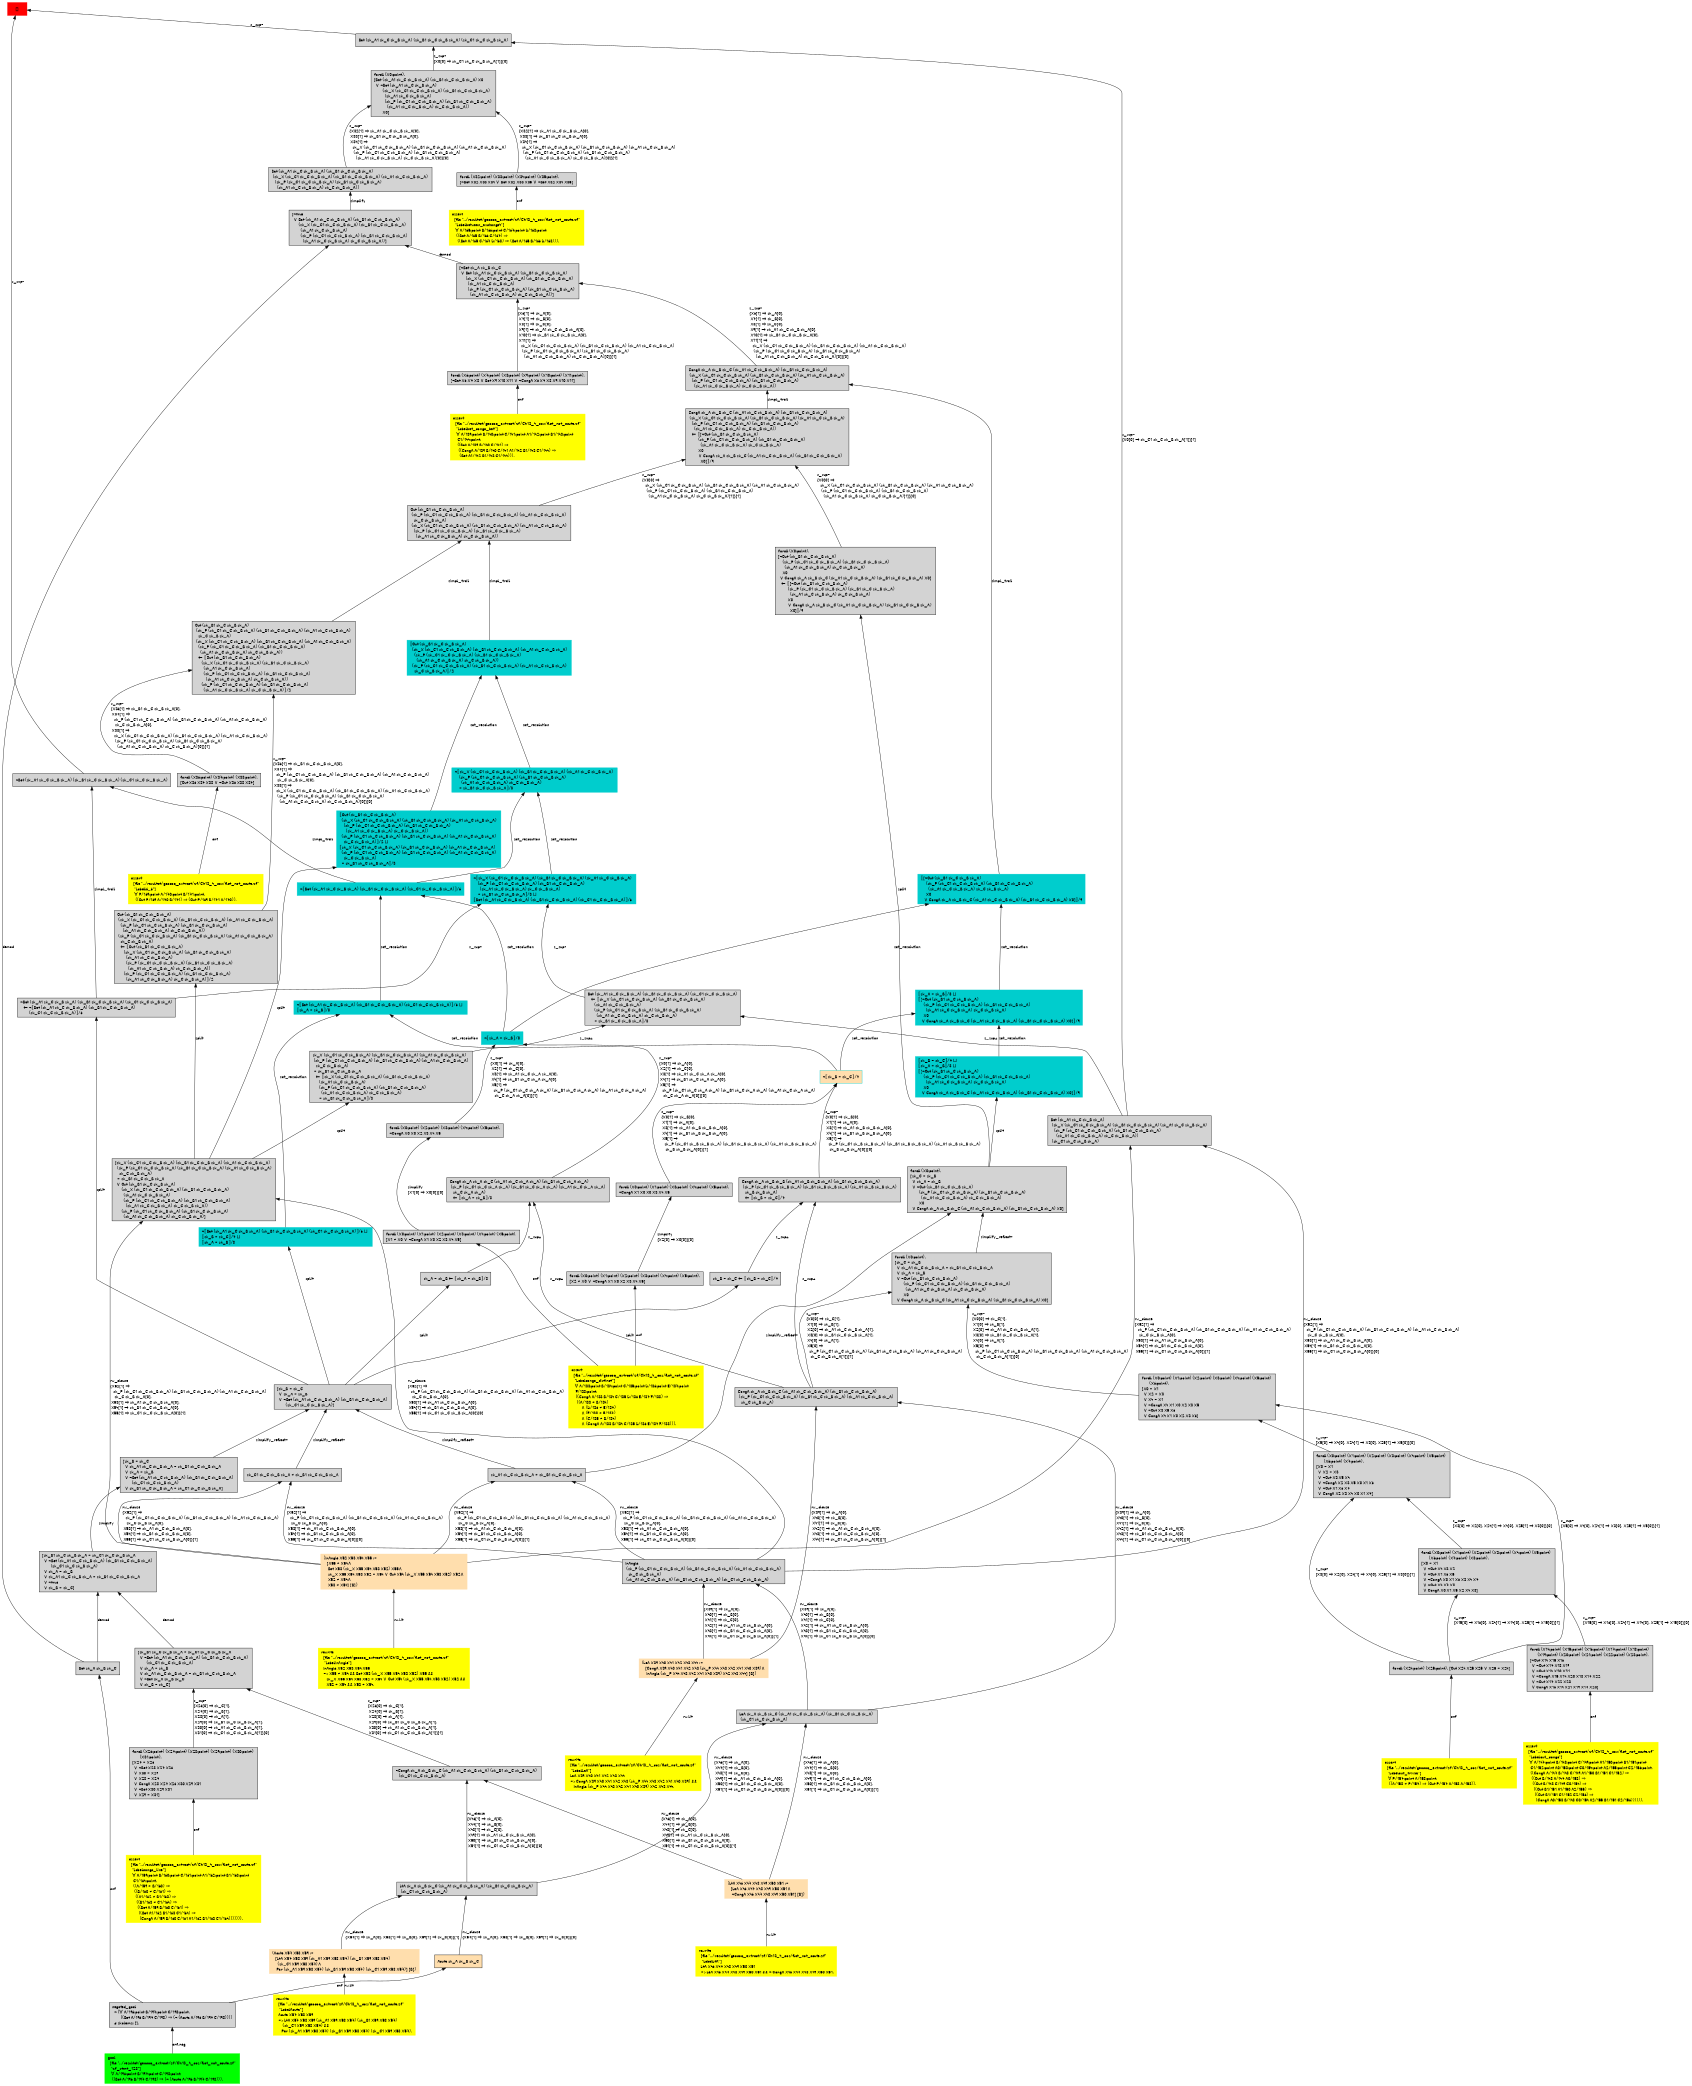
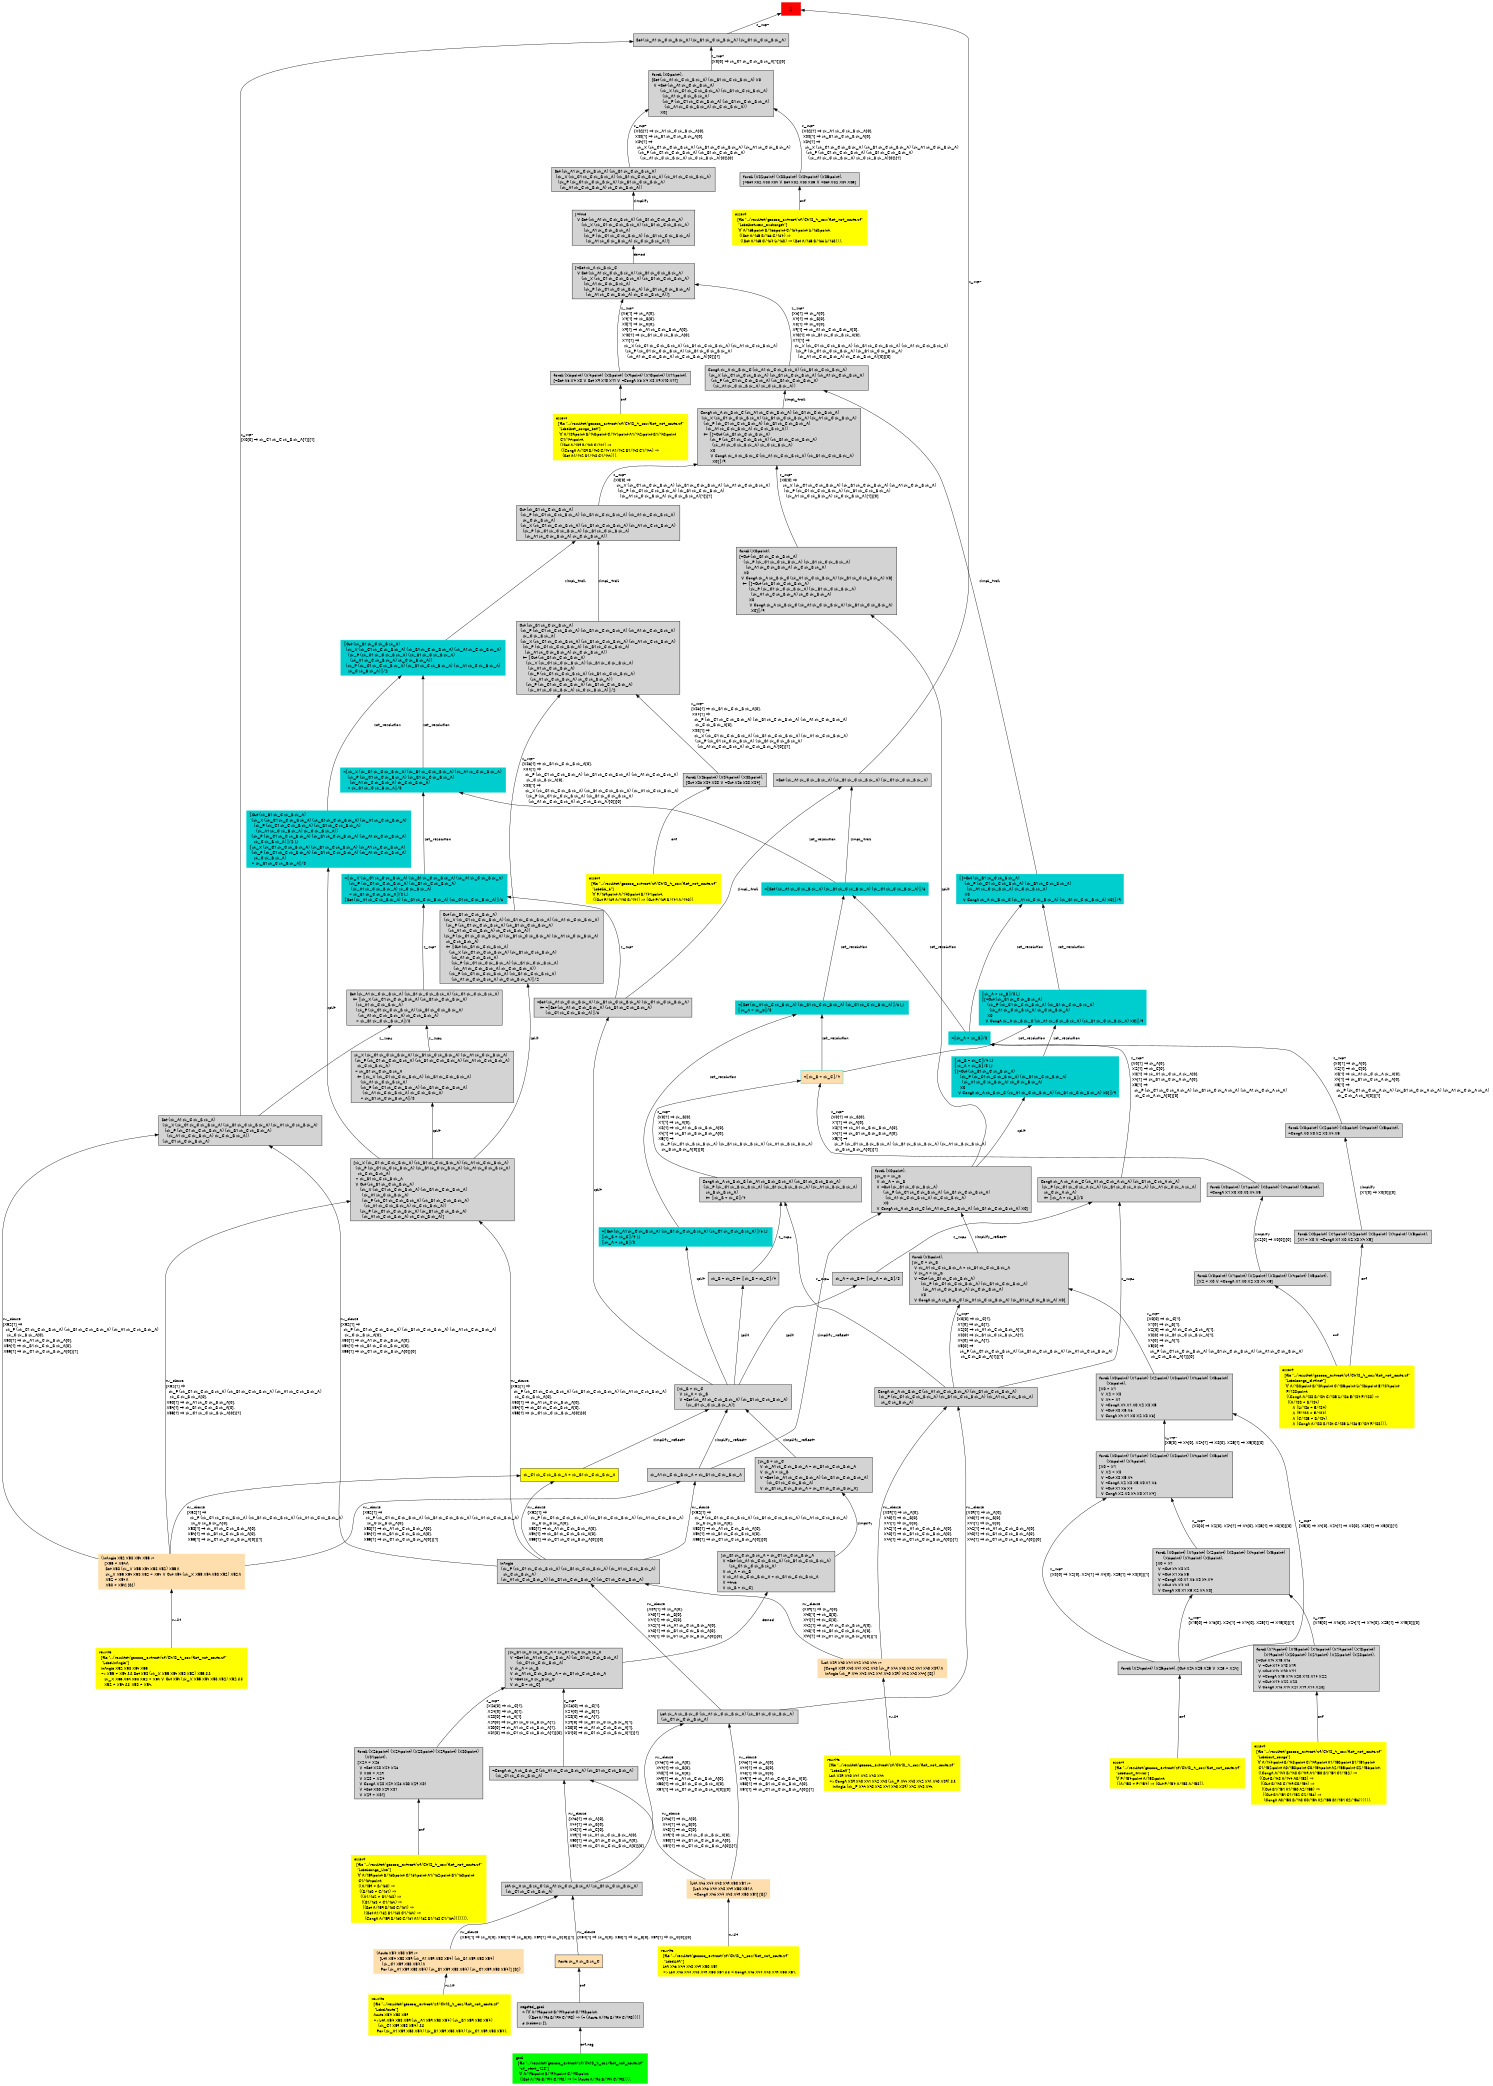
(293, 1475) -> (569, 1475)
(98, 1668) -> none
